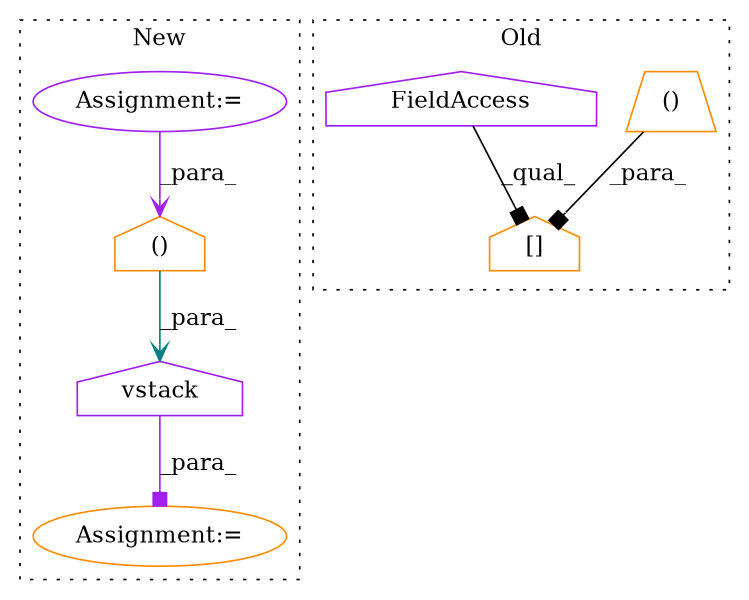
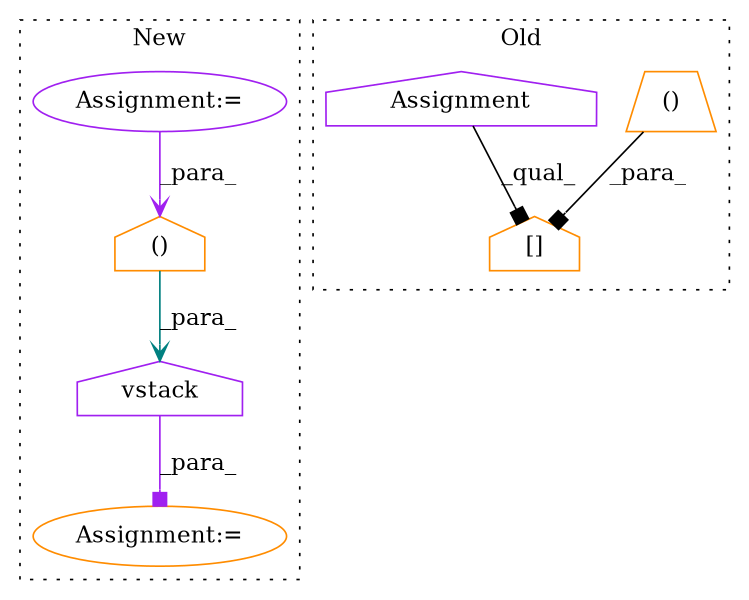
(461, 102) -> (461, 102)
